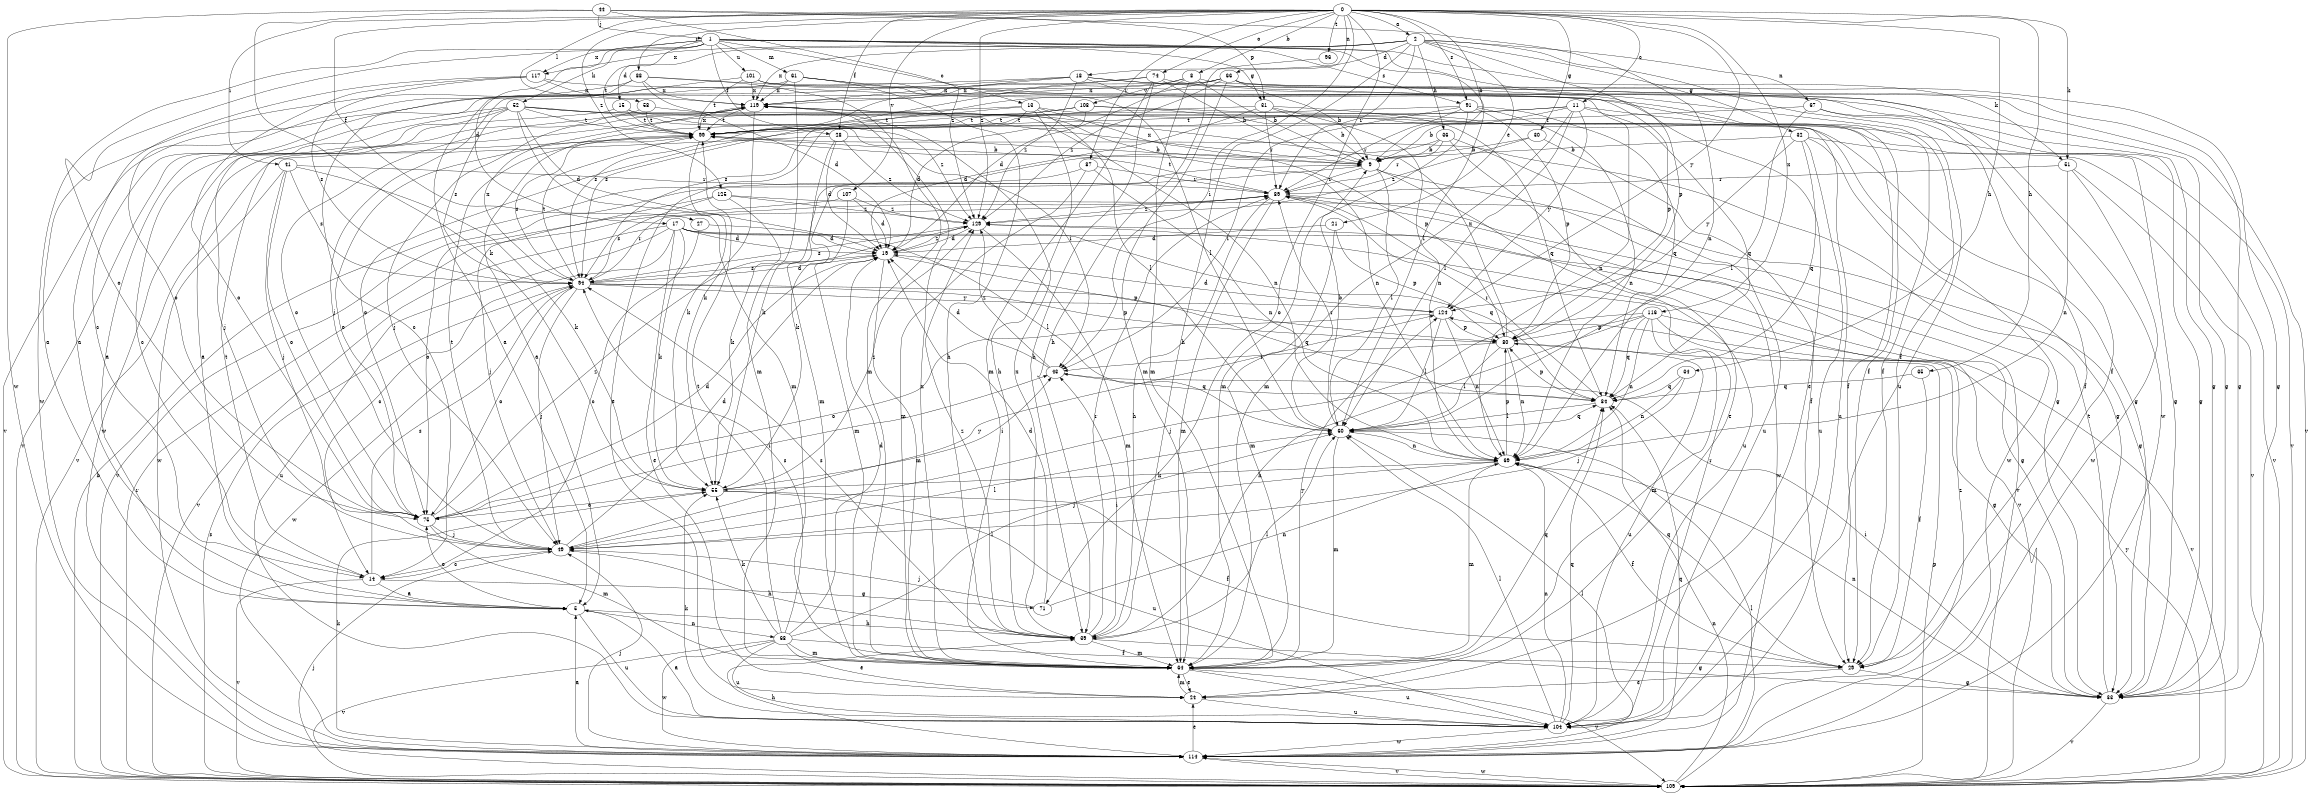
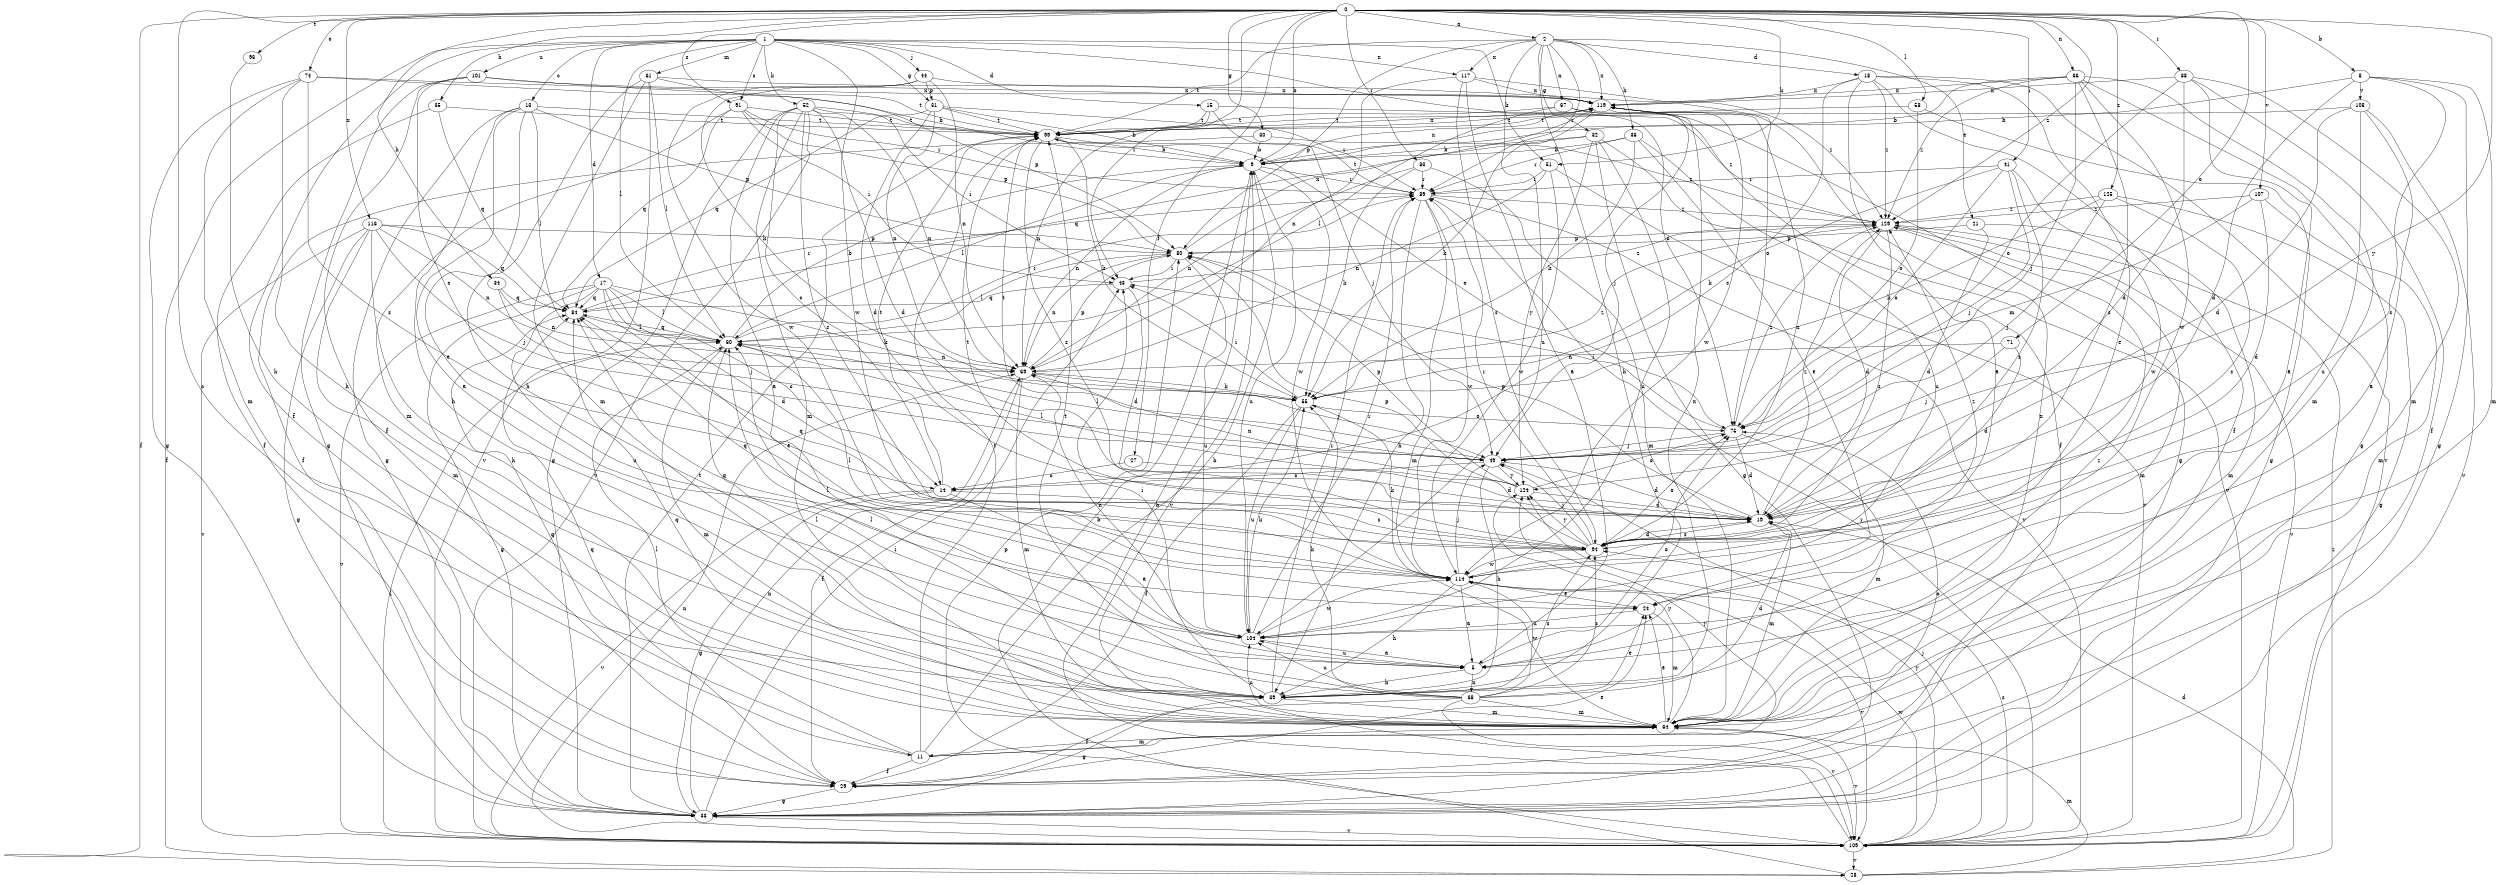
(643, 33) -> (867, 46)
none -> (740, 123)
(1089, 165) -> (1422, 165)
(1633, 245) -> (1107, 235)
(428, 357) -> (2012, 313)
(1287, 360) -> (1312, 733)
(1549, 384) -> (1534, 239)
(706, 589) -> (737, 595)
(86, 775) -> (1854, 859)
